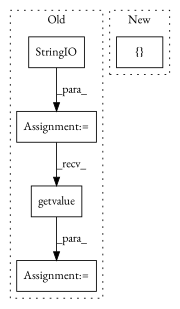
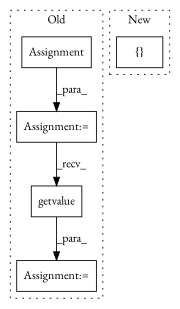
(57, 52) -> (57, 52)
